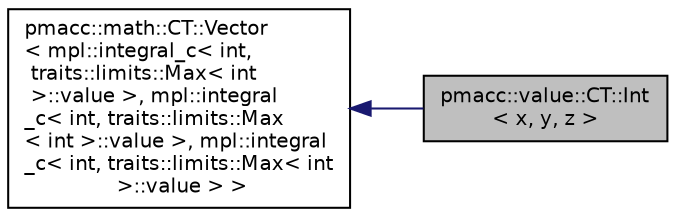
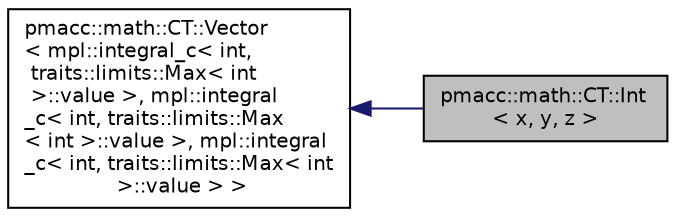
(546, 109) -> (546, 109)
